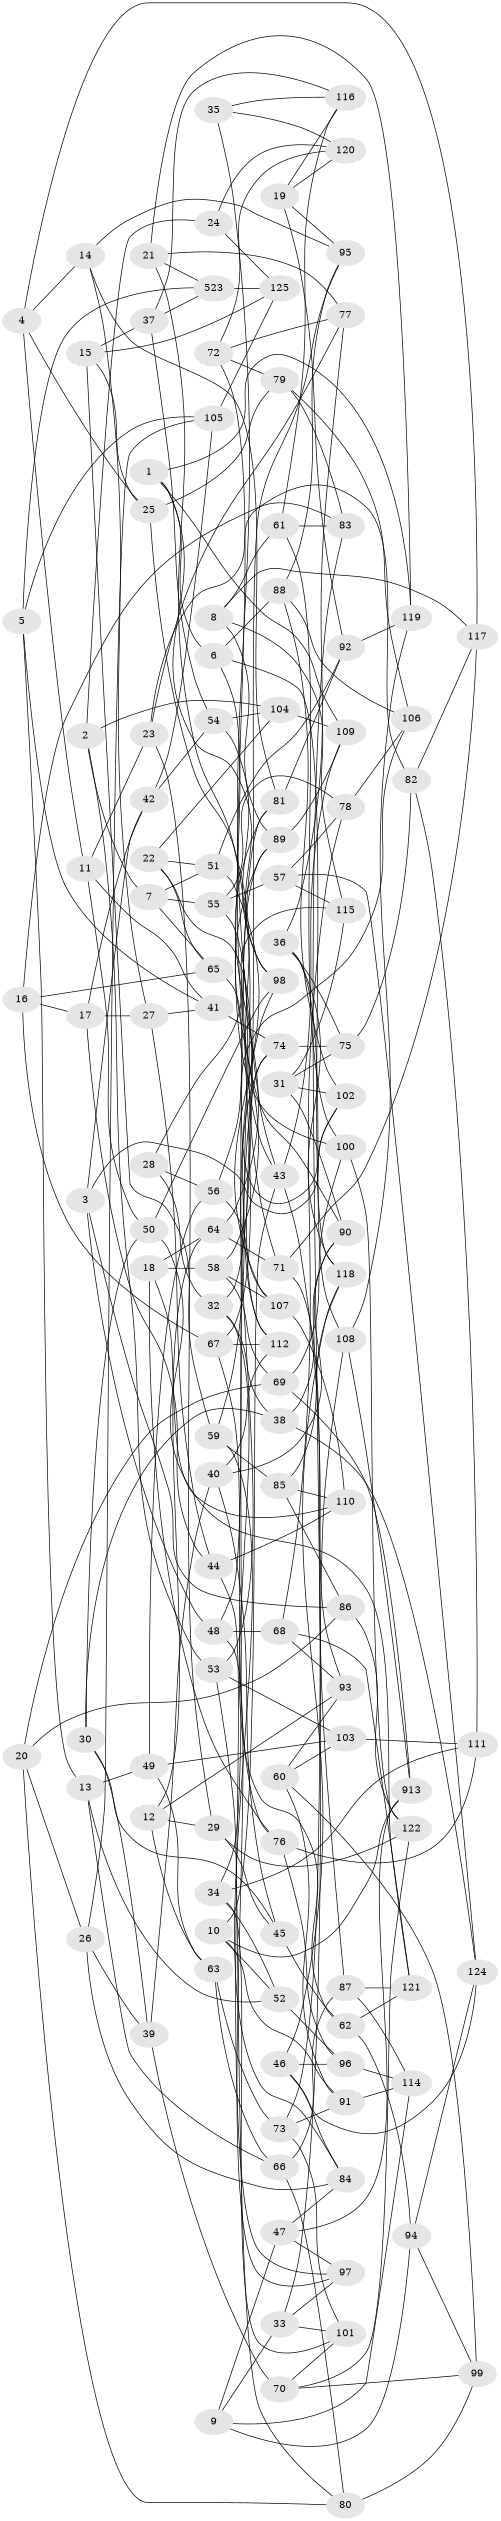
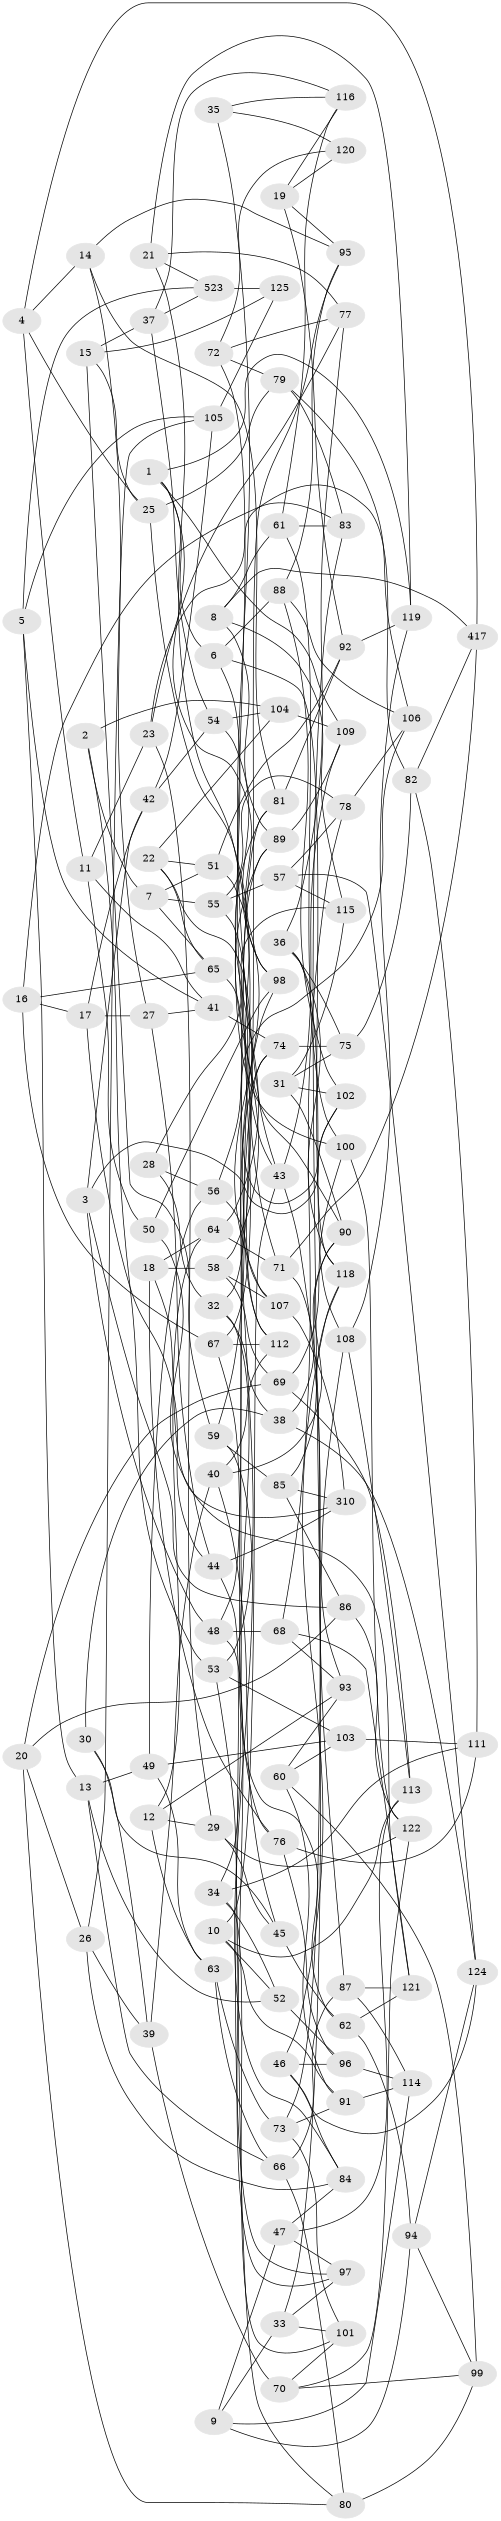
(214, 223) -> none
(477, 637) -> (477, 637)
(94, 1481) -> none
(346, 1502) -> (346, 1502)
(412, 1791) -> (412, 1791)
